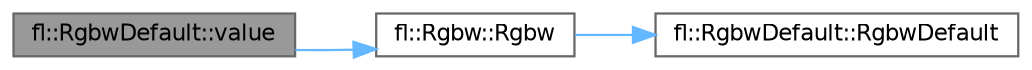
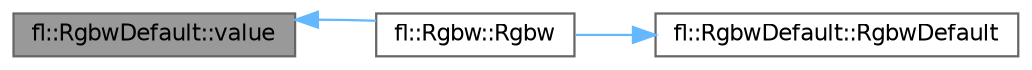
(324, 50) -> (347, 20)
